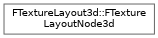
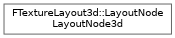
(79, 19) -> (88, 19)
